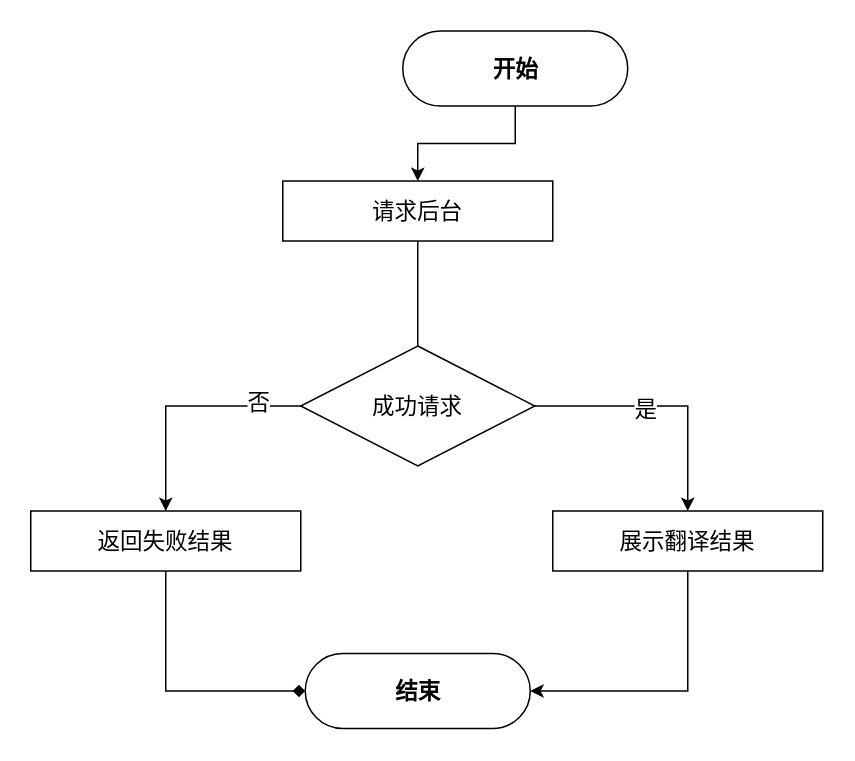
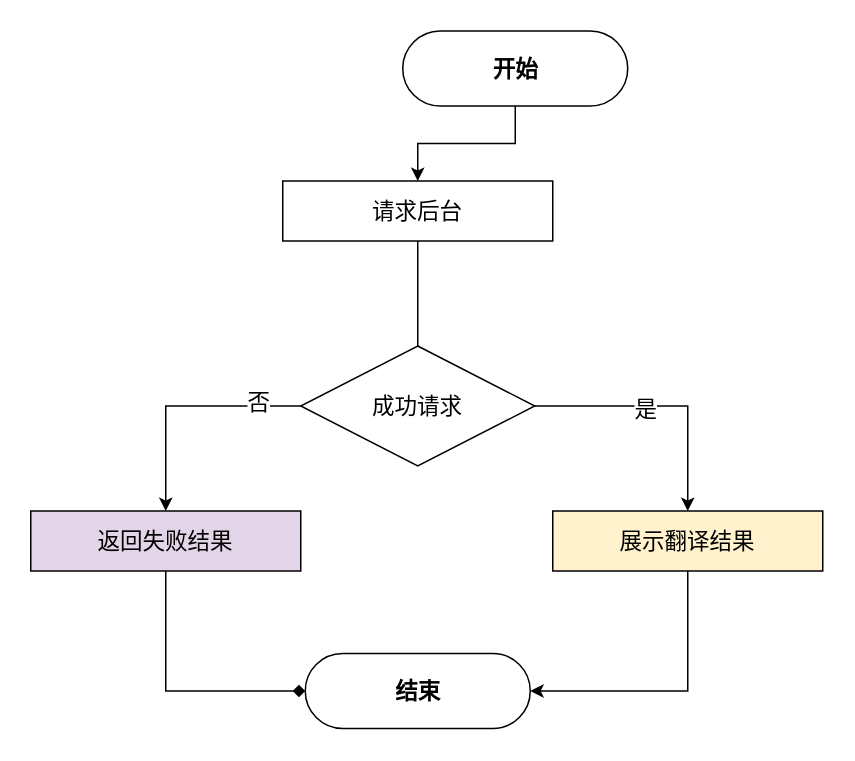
(166, 541) -> (166, 541)
(688, 541) -> (688, 541)
